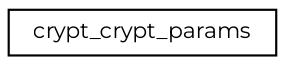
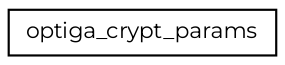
(142, 33) -> (142, 33)
